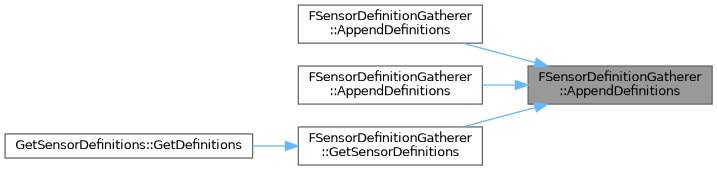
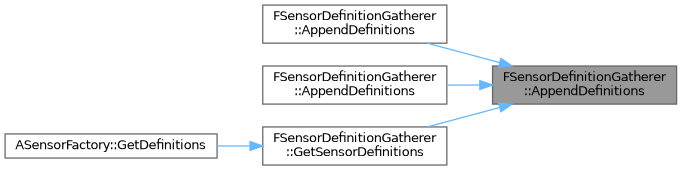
(129, 146) -> (111, 146)
